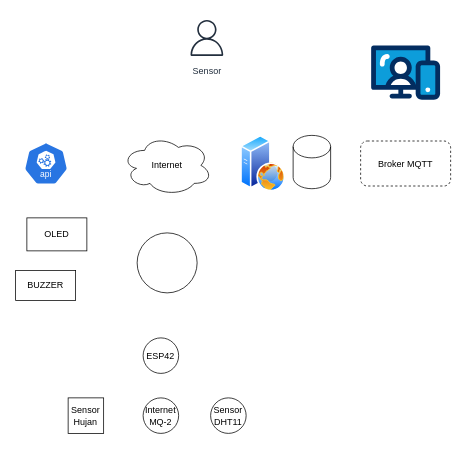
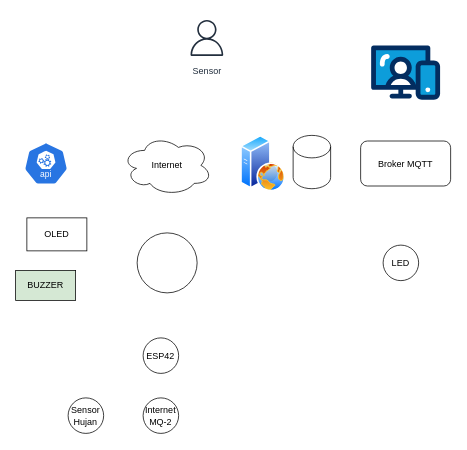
(405, 164) -> (405, 164)
none -> (401, 263)
(45, 285) -> (45, 285)
(86, 416) -> (86, 416)
(228, 416) -> none
